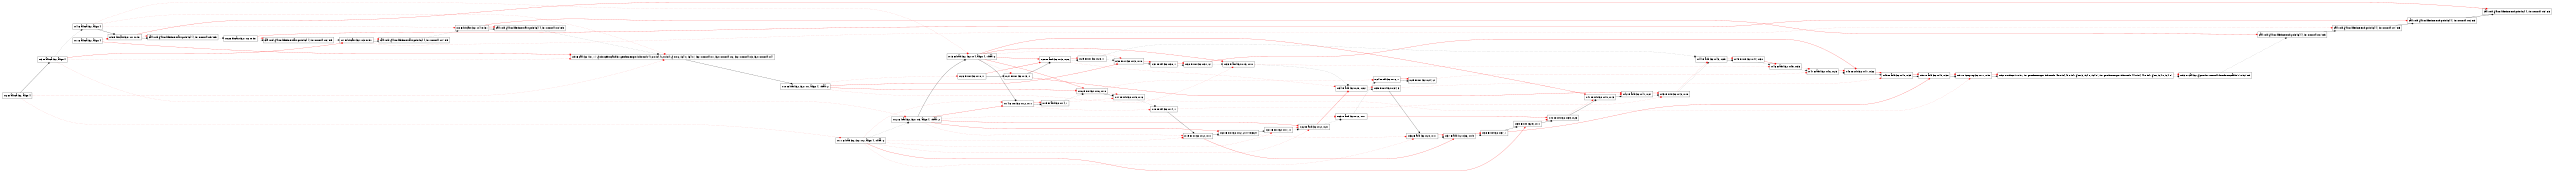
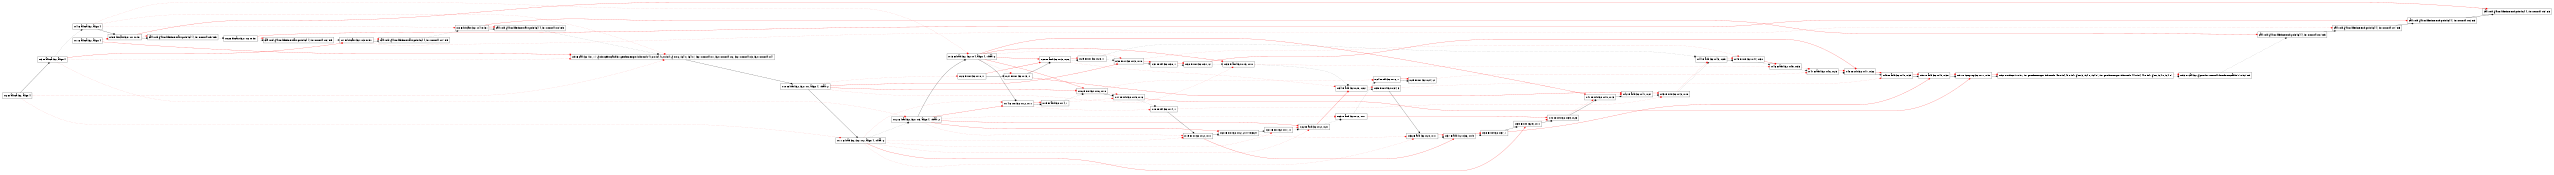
none -> (1441, 46)
(1560, 111) -> (1560, 111)
none -> (832, 113)
